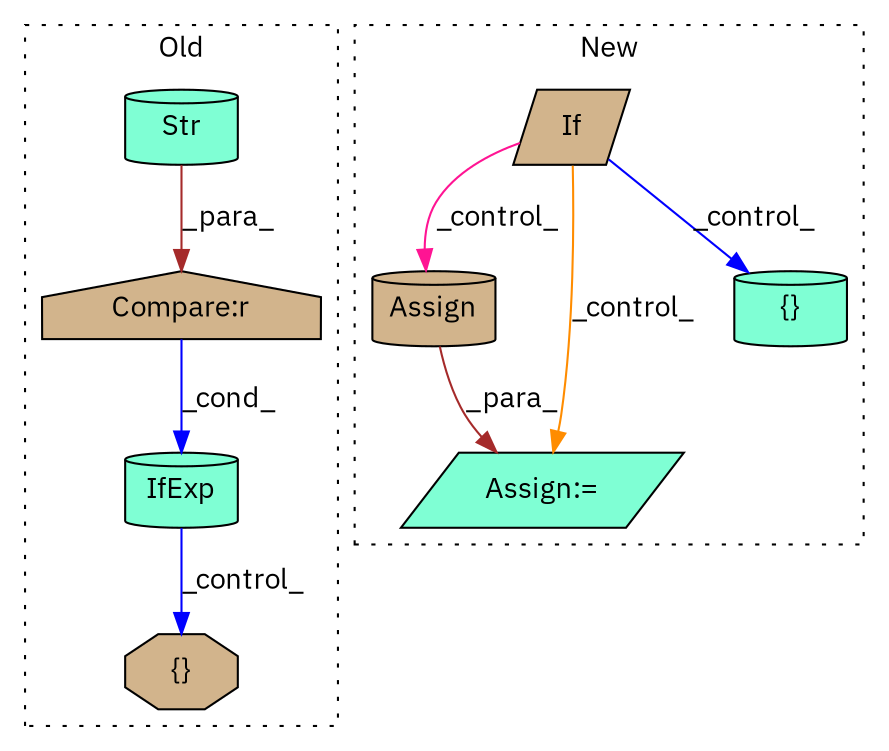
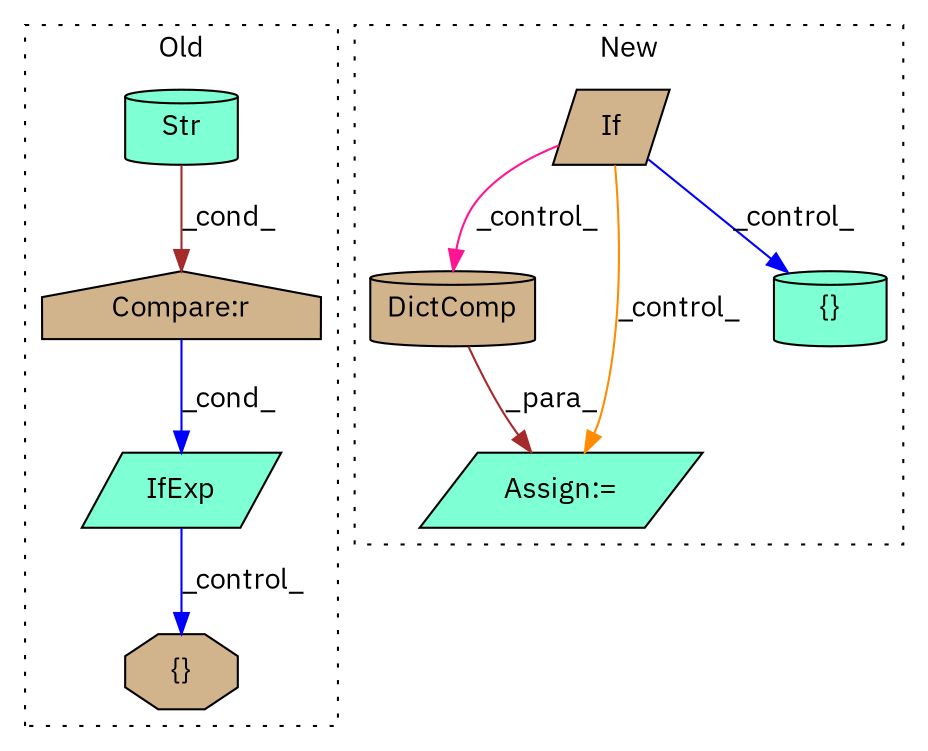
(229, 218) -> (229, 218)
(434, 309) -> (453, 309)
(181, 490) -> (181, 490)
